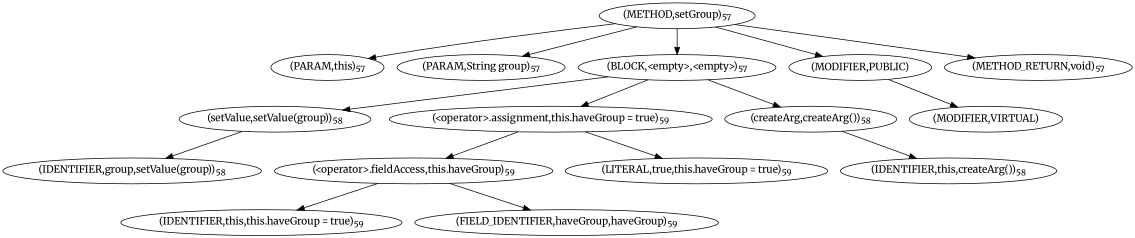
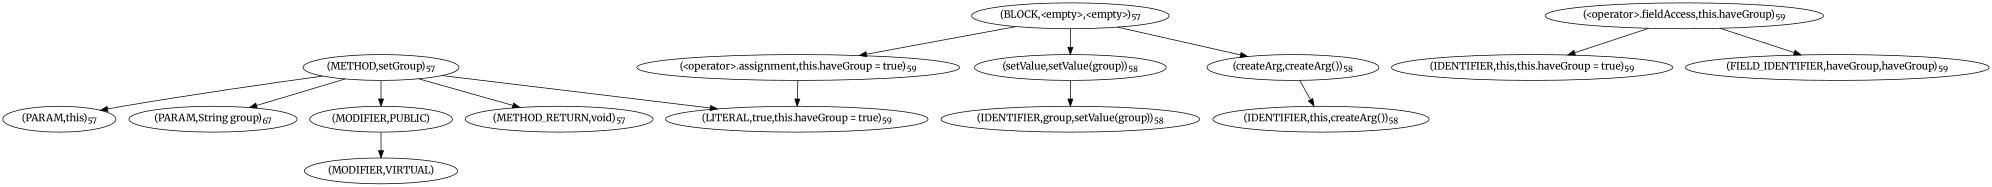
(677, 38) -> (576, 92)
(535, 66) -> (267, 118)
(485, 144) -> none
